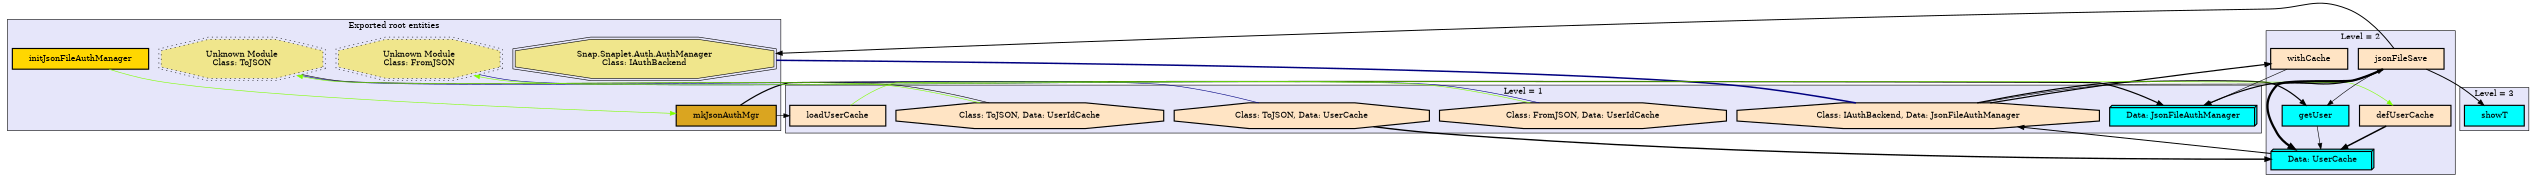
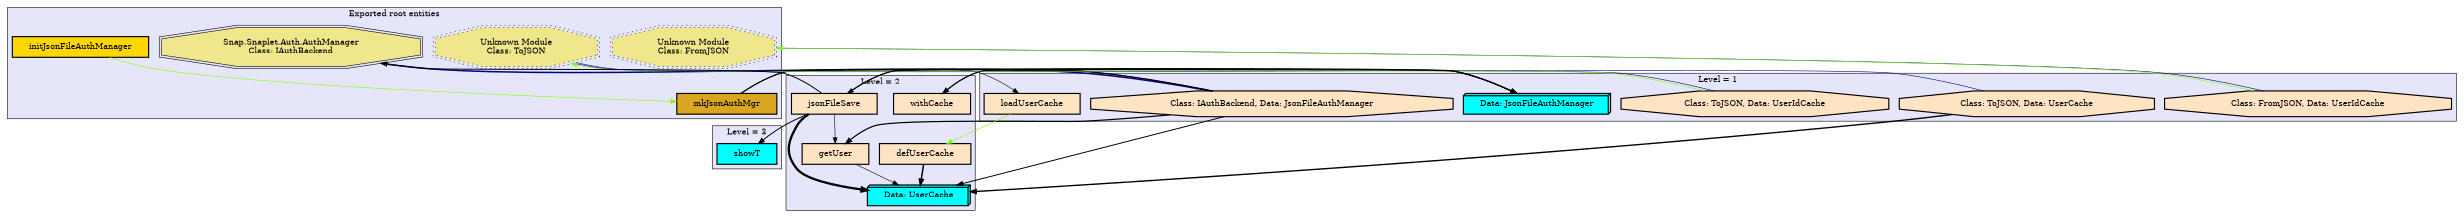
(646, 83) -> (1146, 71)
(2316, 116) -> (835, 154)
(2147, 140) -> (1094, 150)
